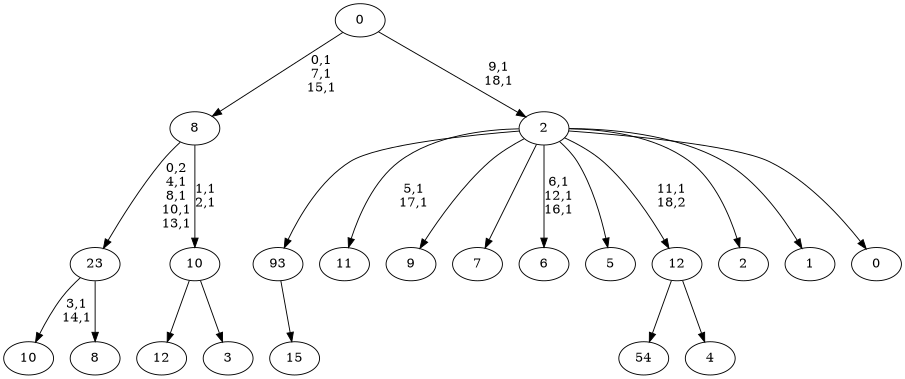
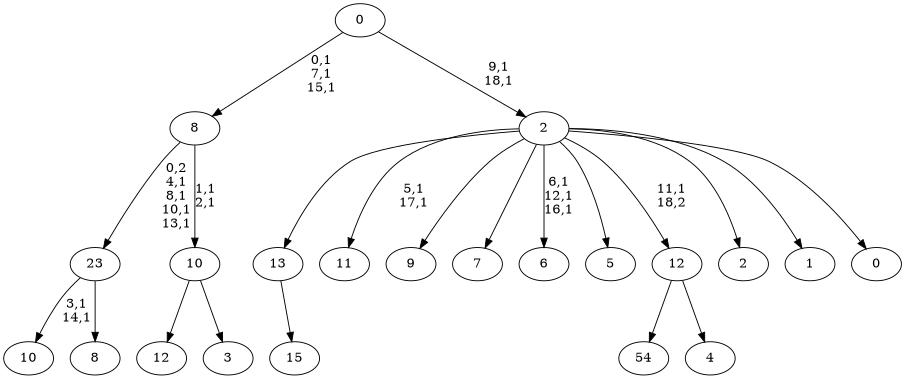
(278, 264) -> (278, 264)
